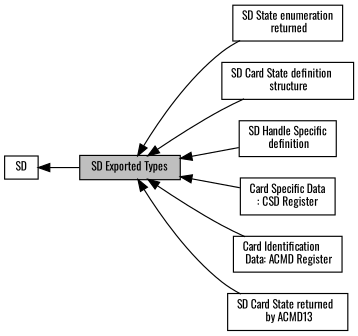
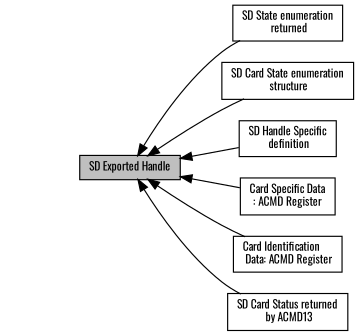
(288, 81) -> (288, 81)
(21, 168) -> none
(130, 168) -> (130, 168)
(288, 196) -> (288, 196)
(288, 312) -> (288, 312)
